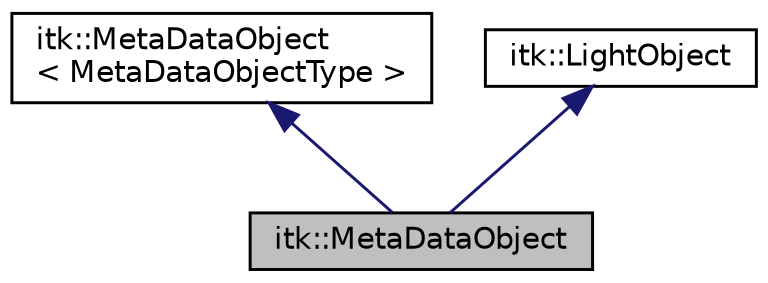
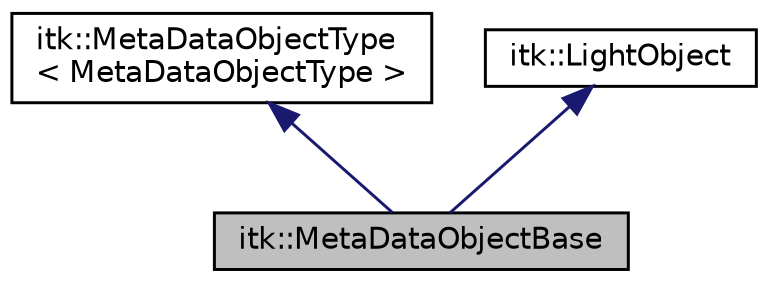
(222, 58) -> (222, 58)
(421, 241) -> (421, 241)
